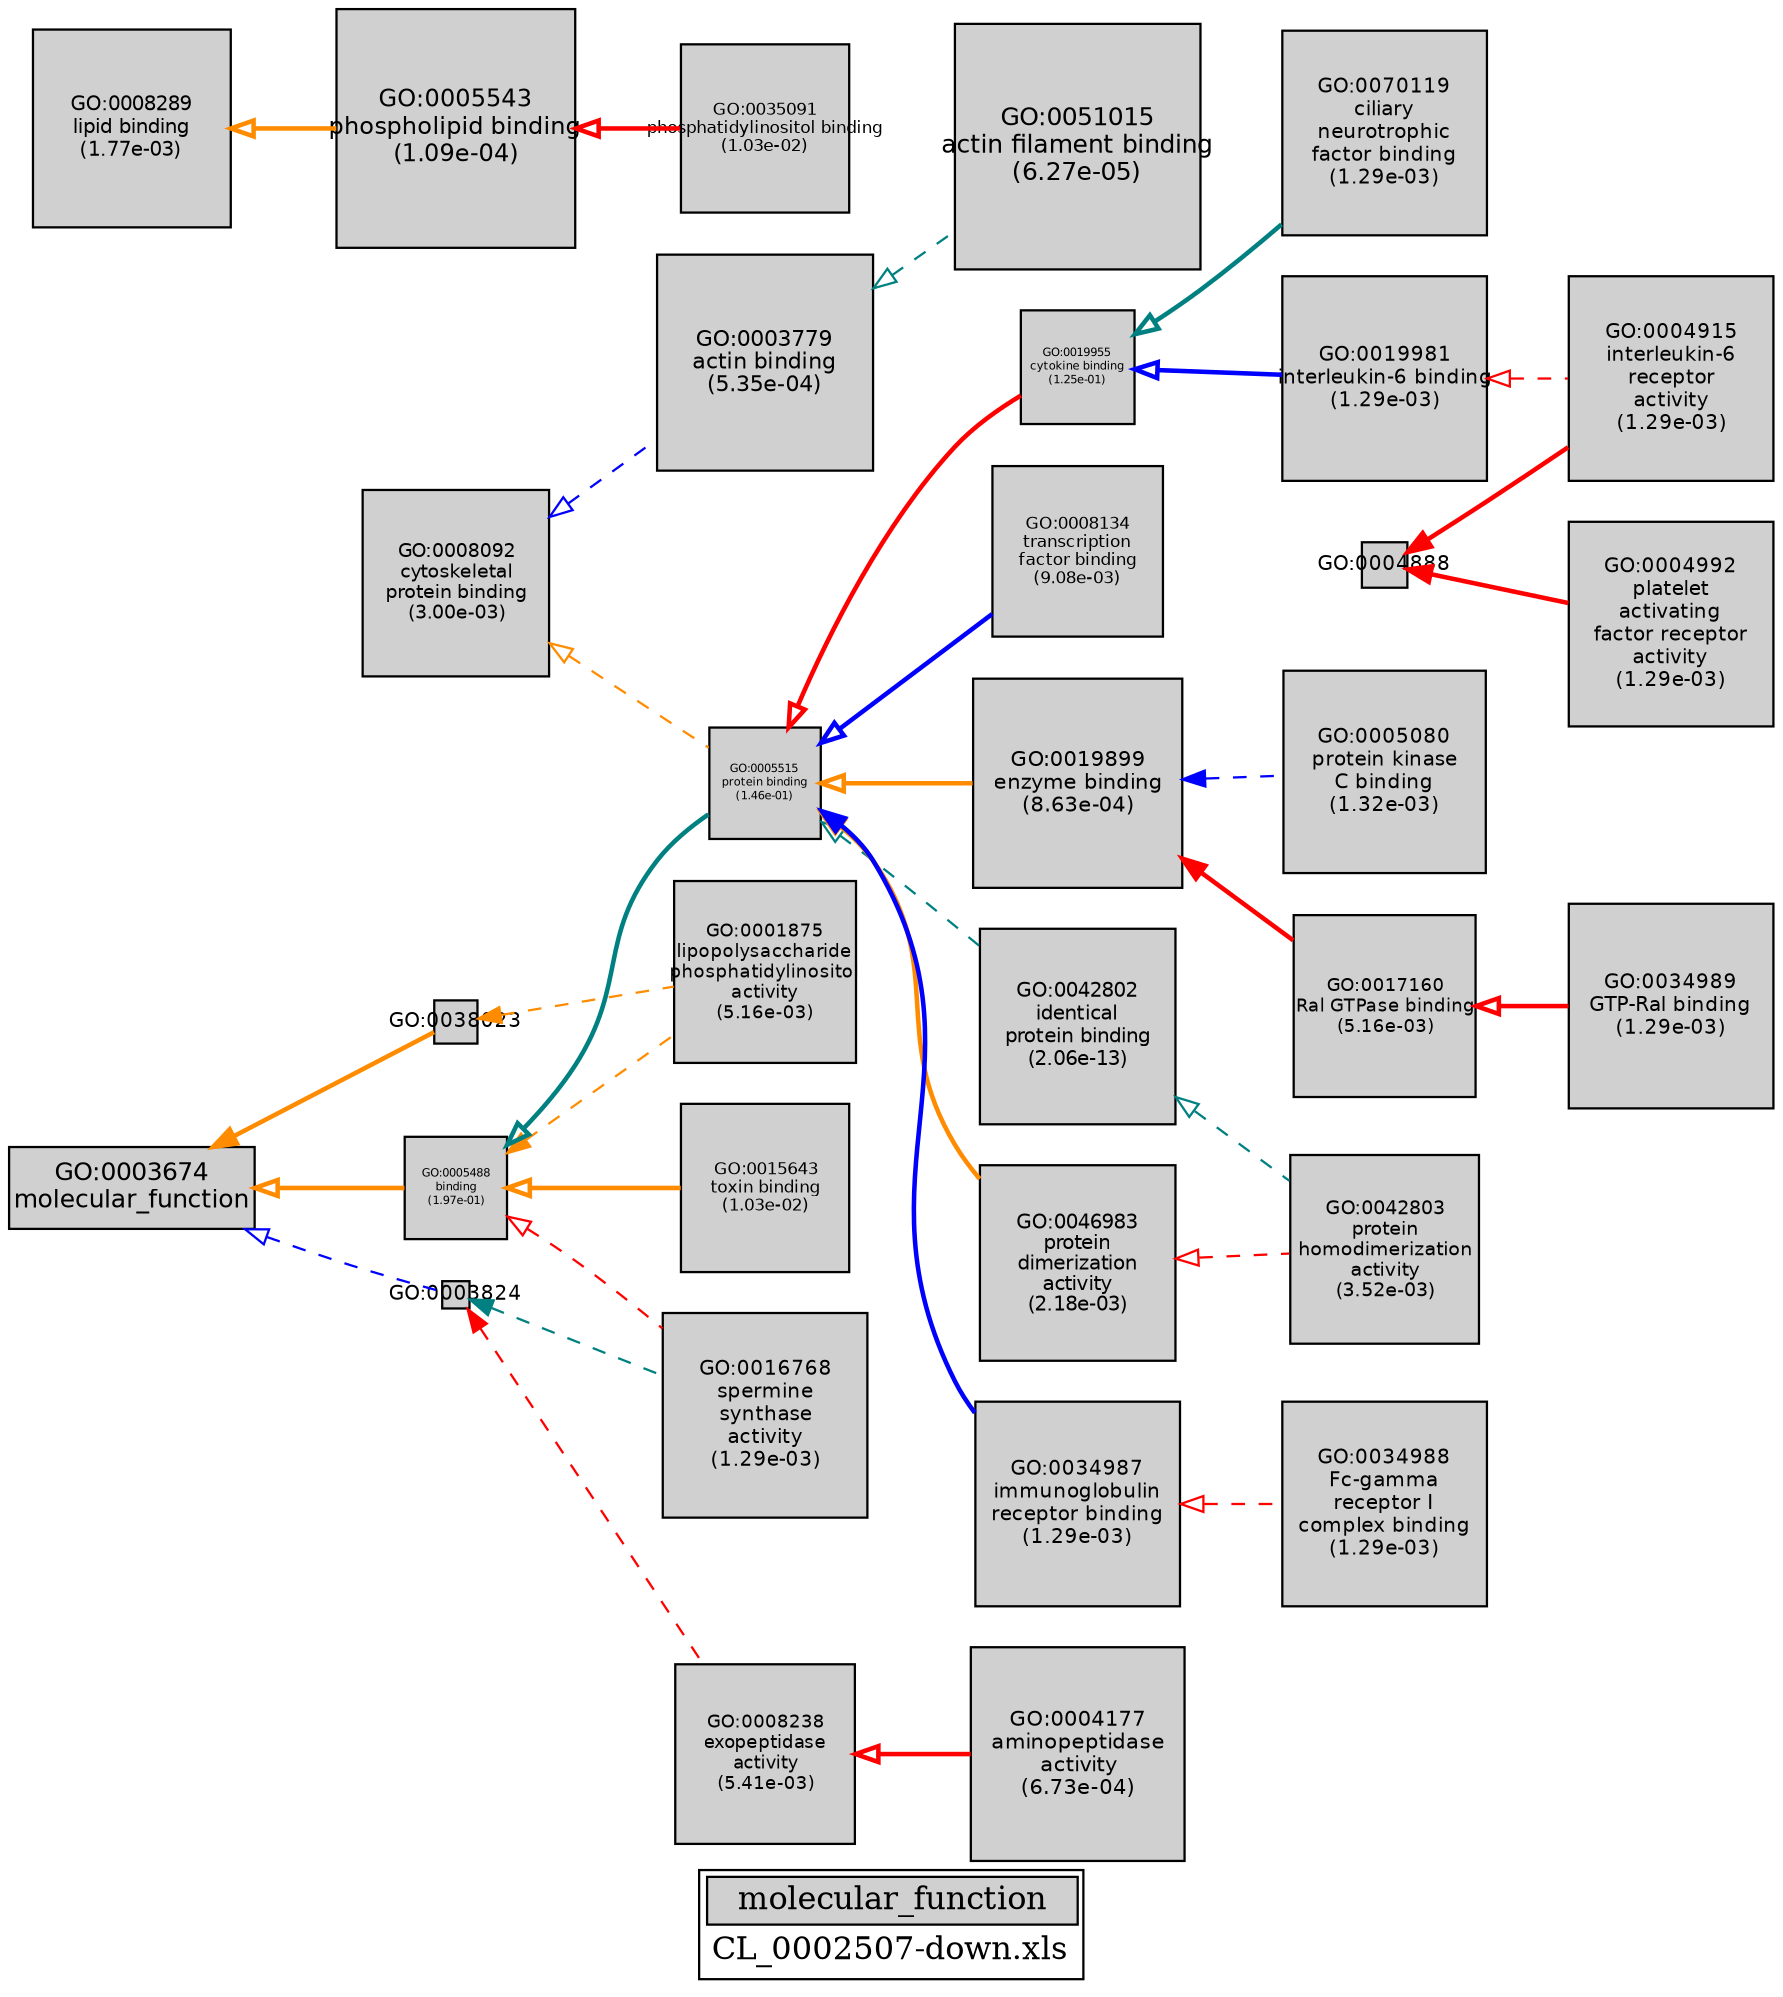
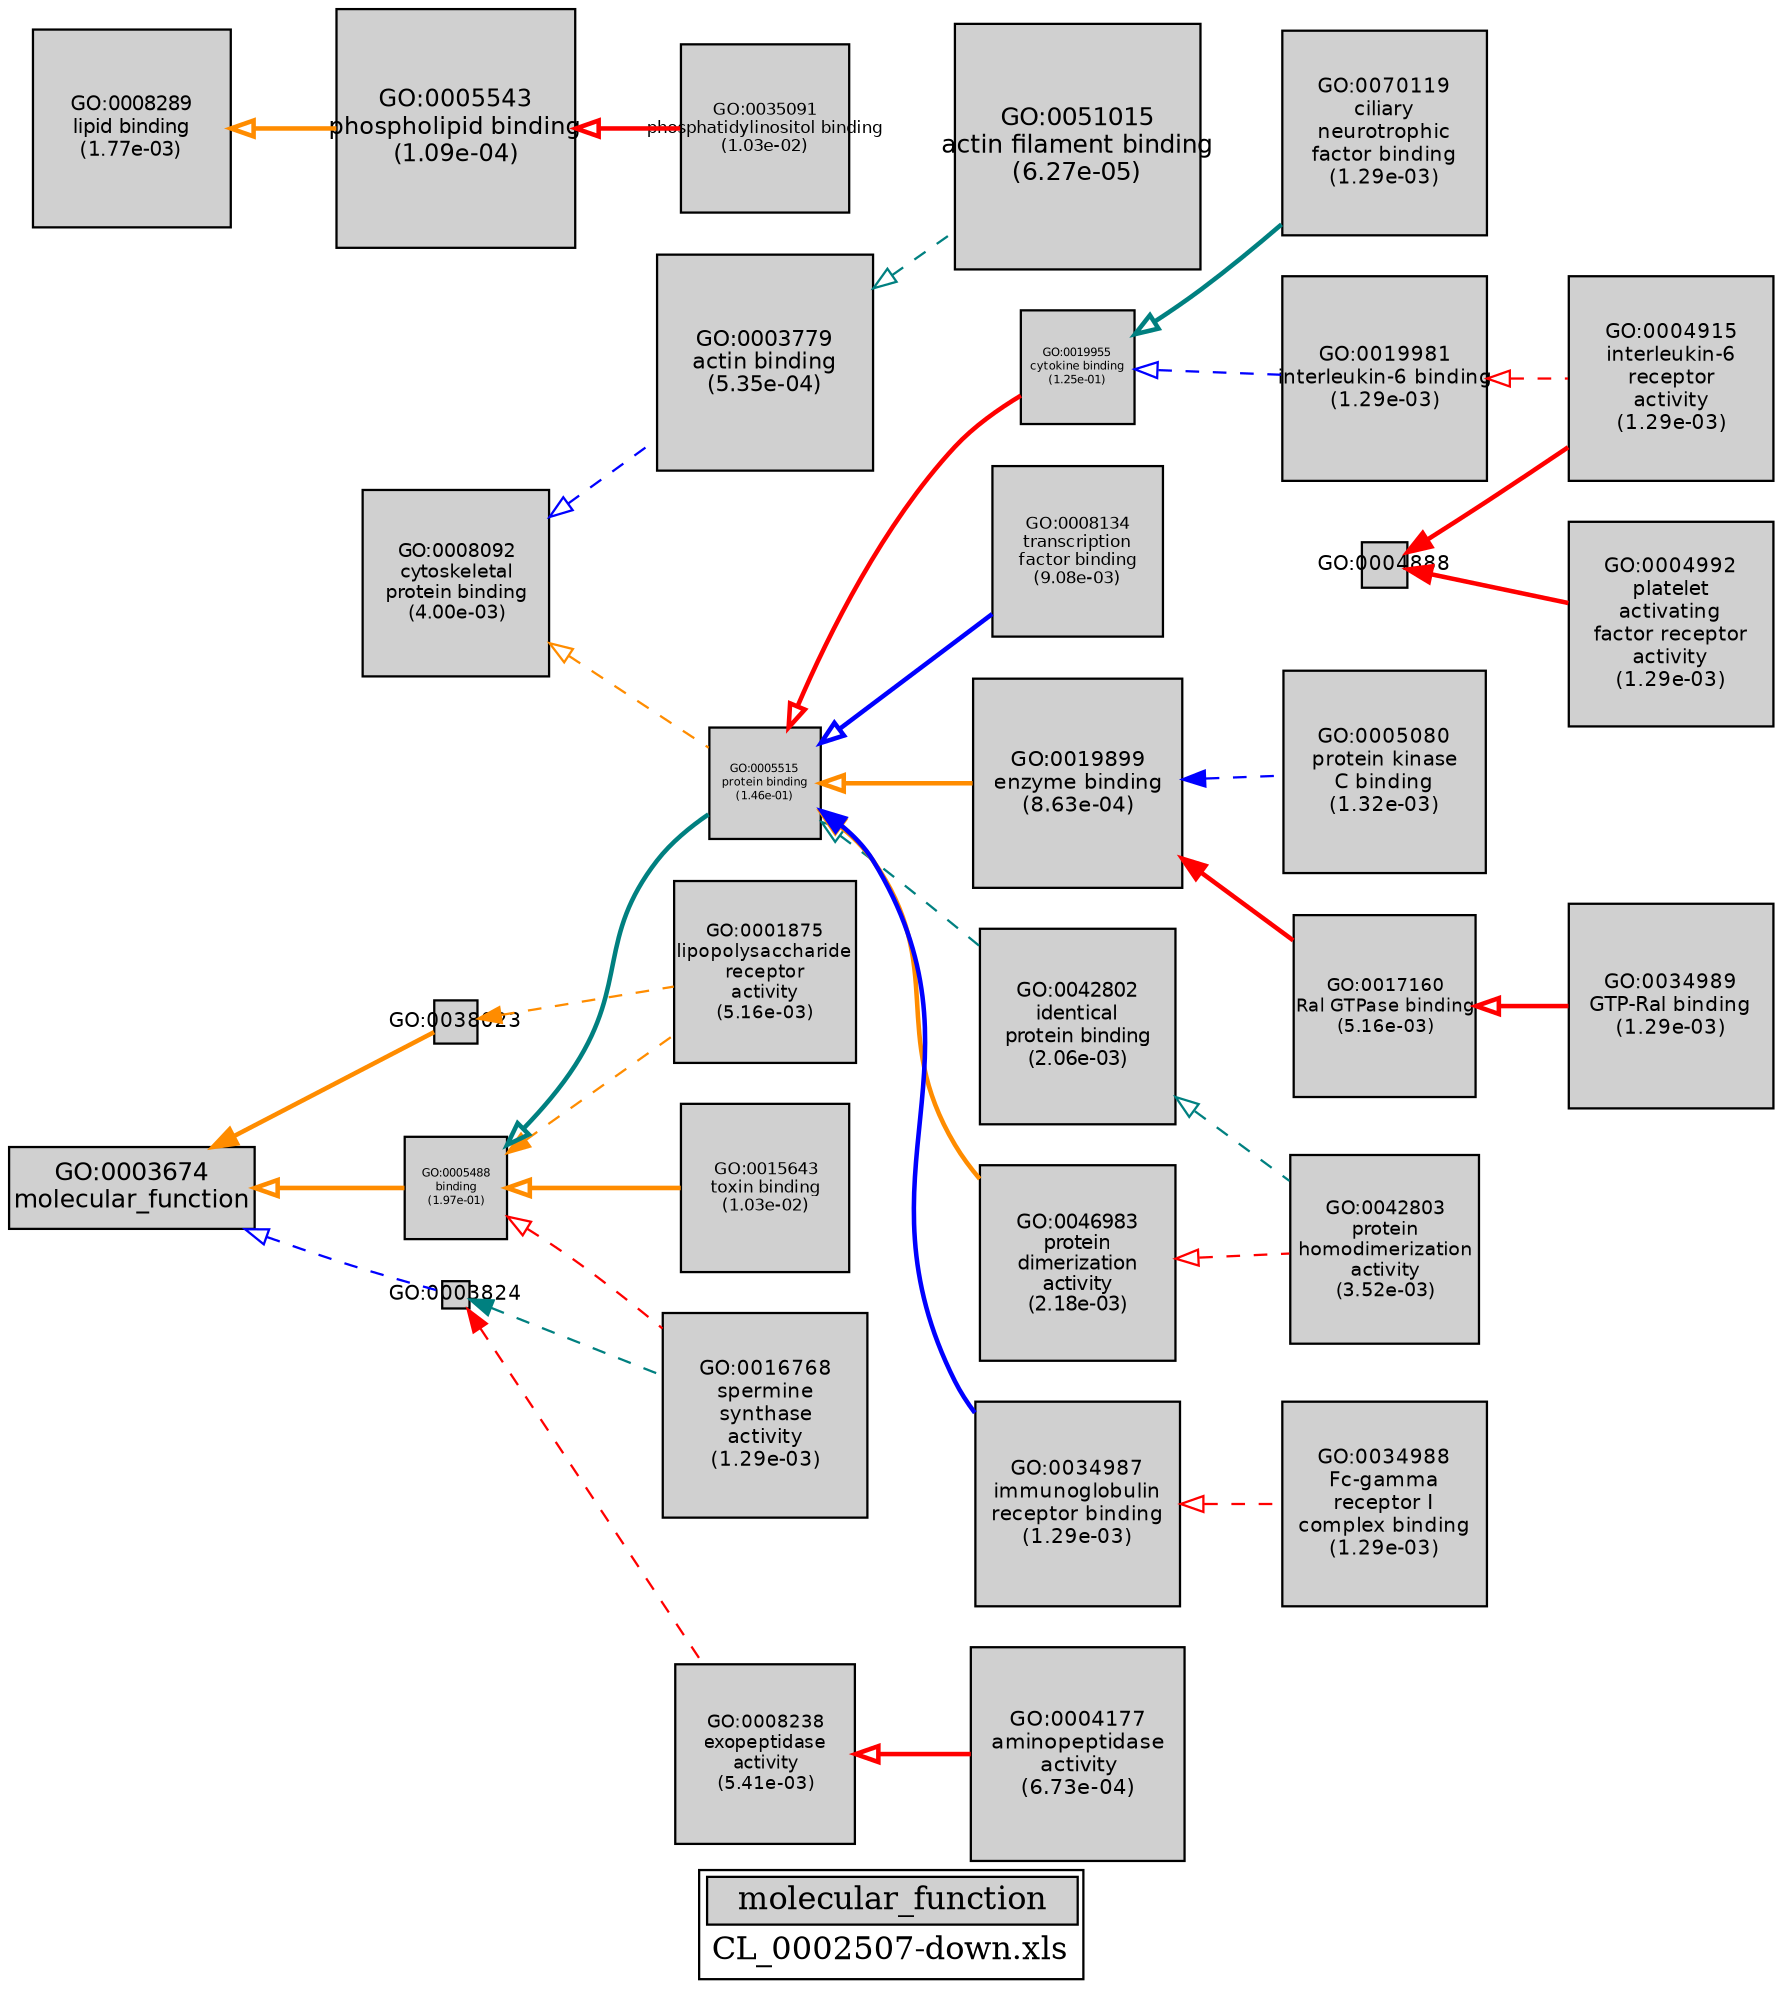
(1220, 372) -> (1220, 372)
(457, 613) -> (457, 613)
(765, 972) -> (765, 972)
(1078, 1059) -> (1078, 1059)
